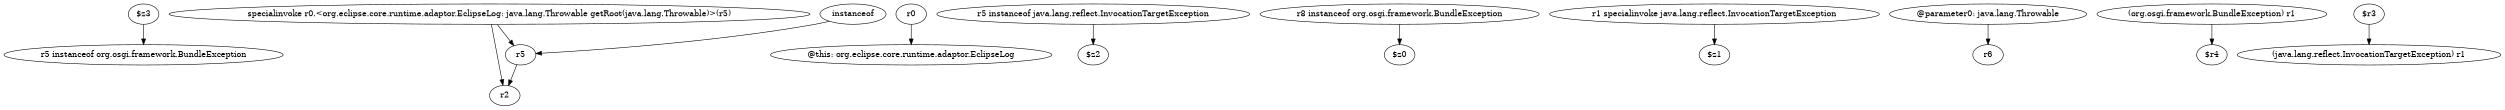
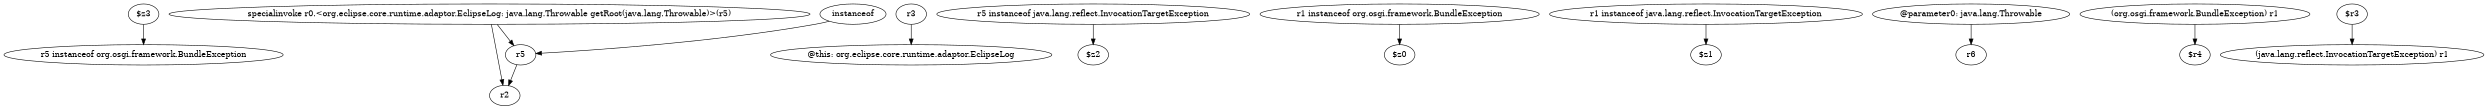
(911, 14) -> (911, 14)
(1400, 14) -> (1400, 14)
(1714, 14) -> (1706, 14)
